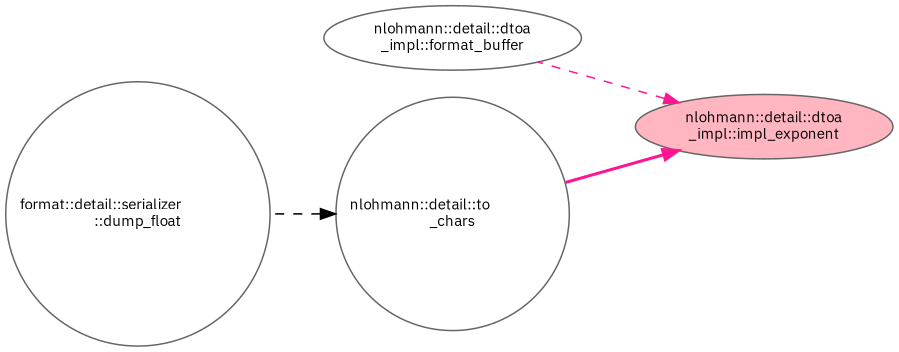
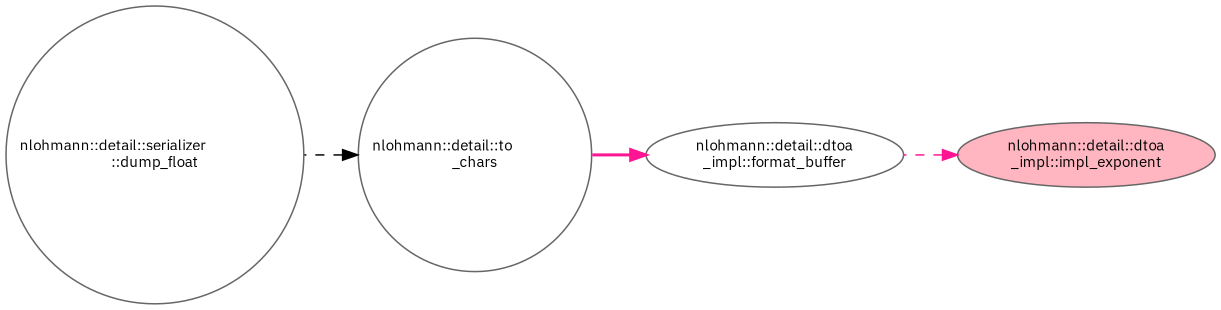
(615, 169) -> (611, 155)
(138, 214) -> (155, 155)
